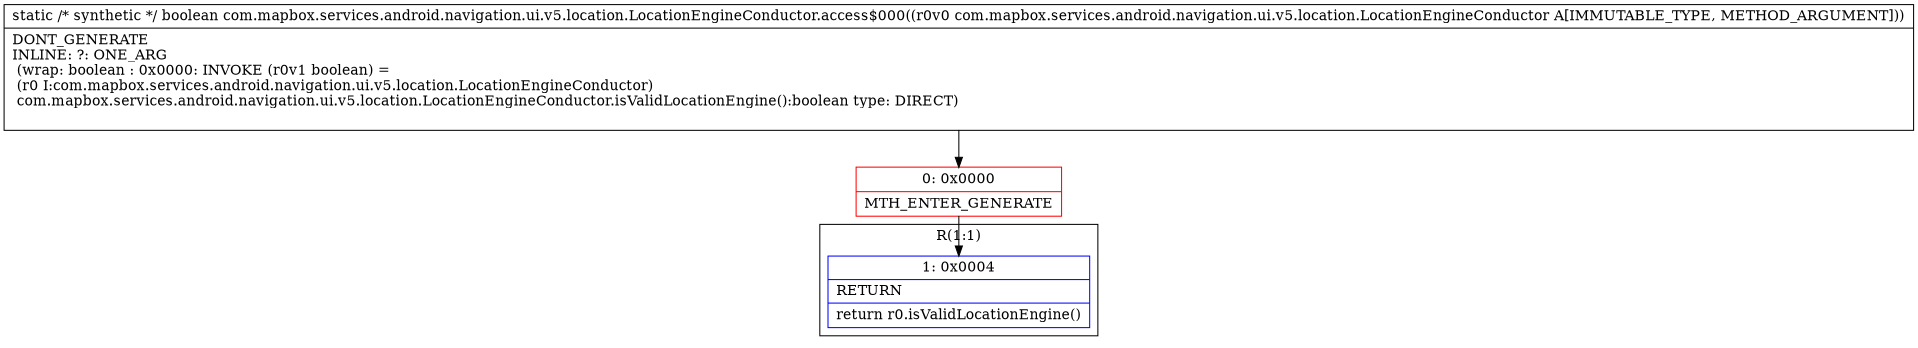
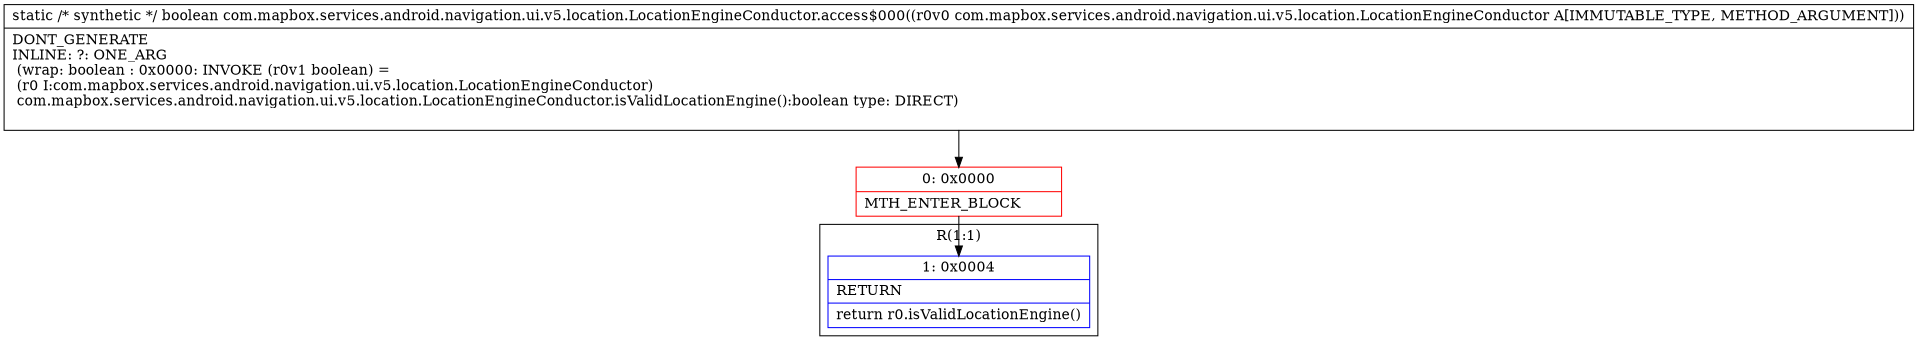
(959, 203) -> (943, 203)
